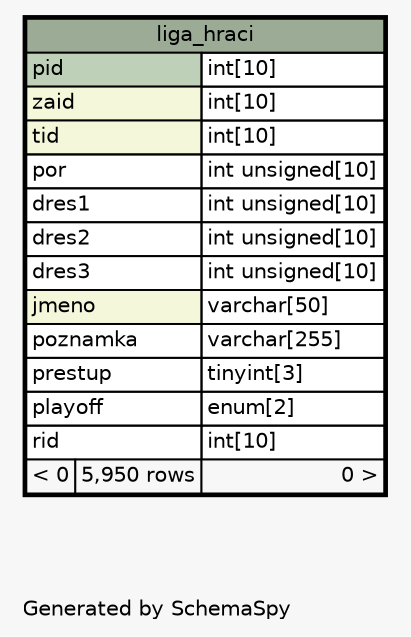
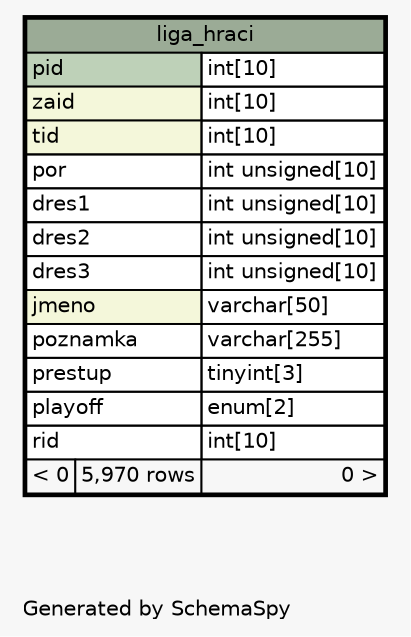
(138, 476) -> (138, 476)
